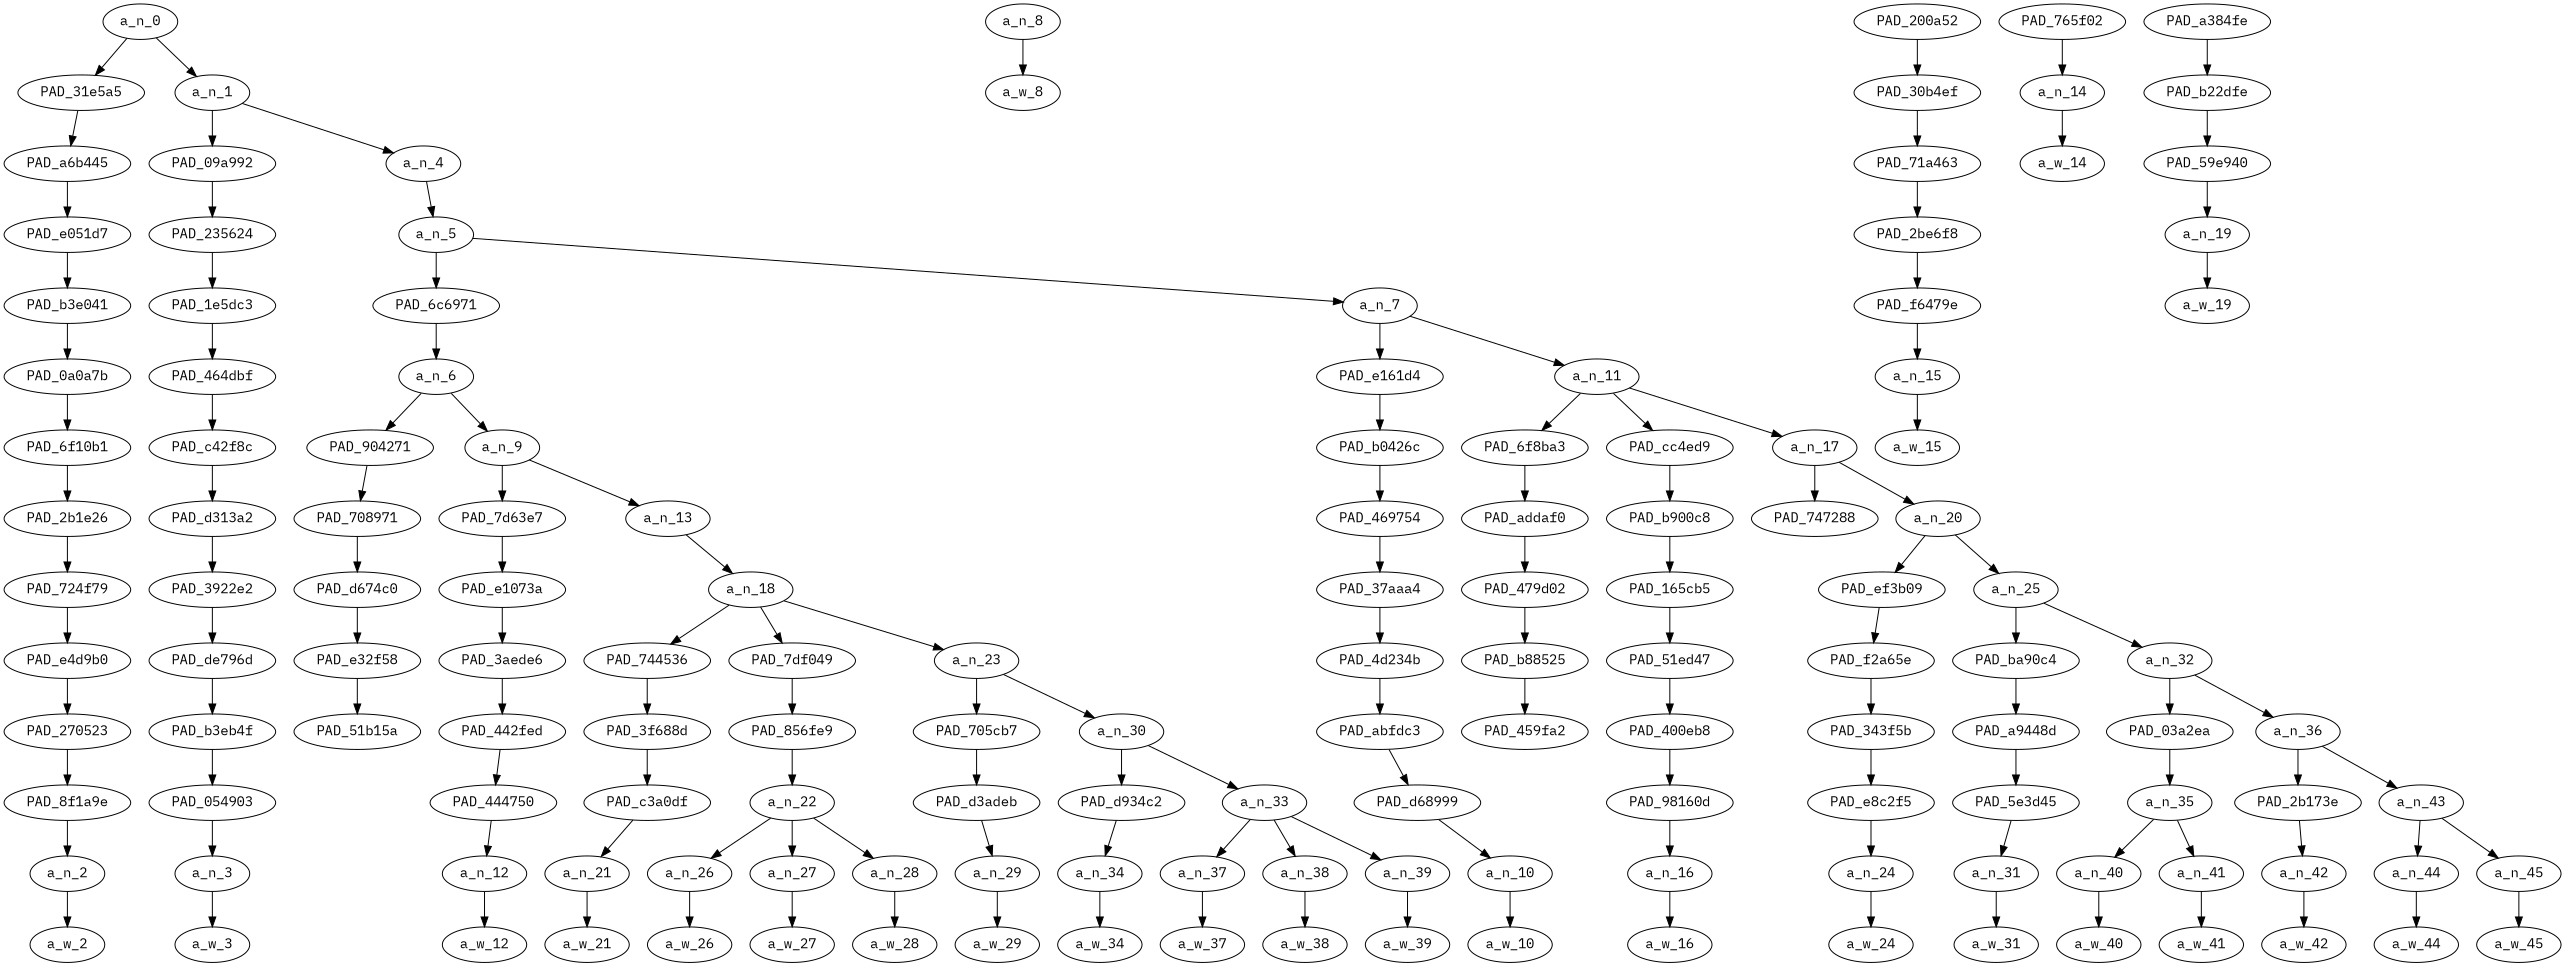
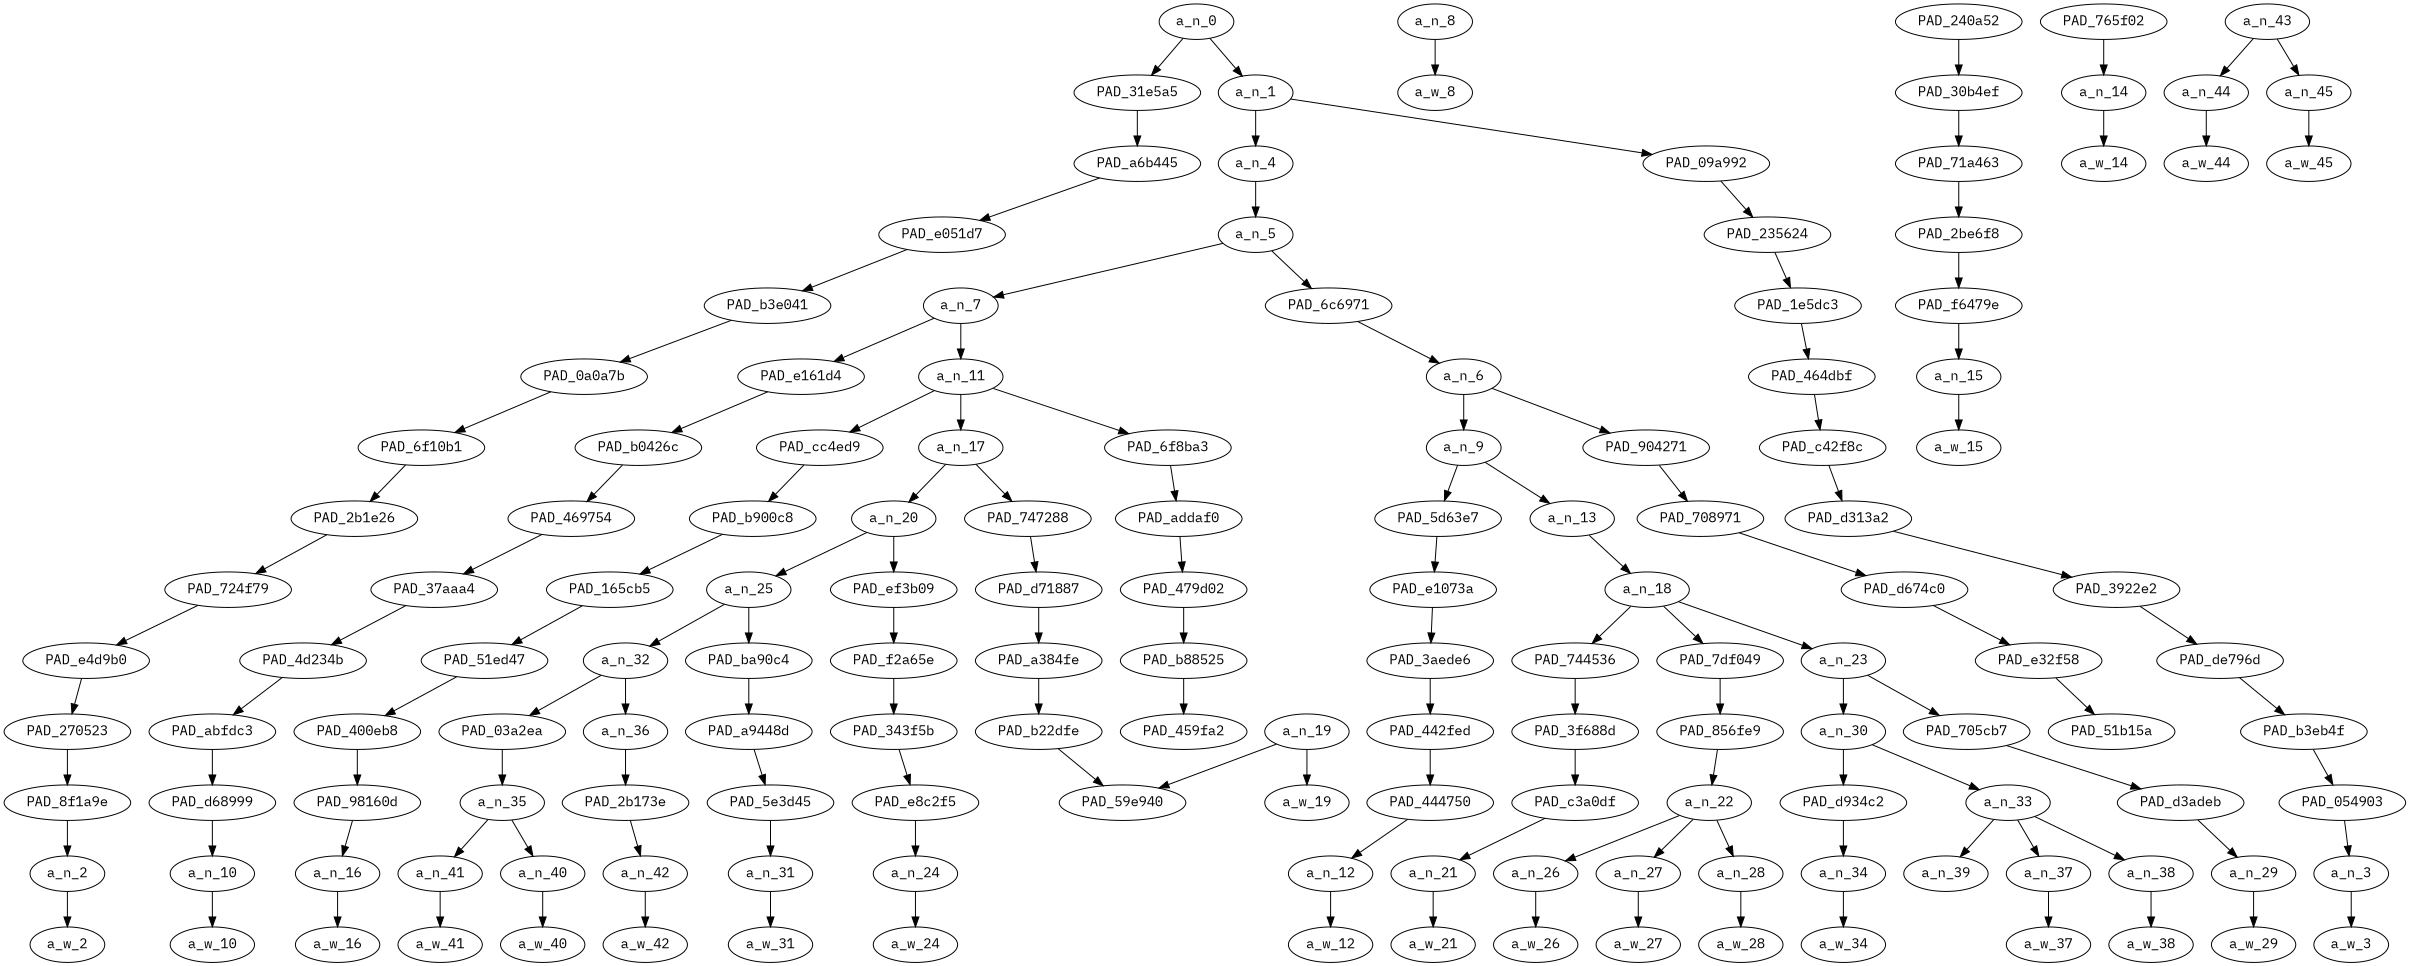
(1917, 22) -> (1959, 22)
(2207, 194) -> (1223, 764)
(502, 519) -> (1438, 519)
none -> (1039, 590)
(2355, 765) -> none
(1407, 945) -> none
